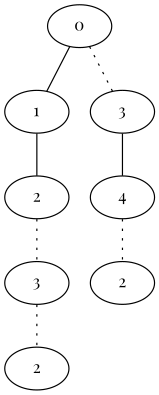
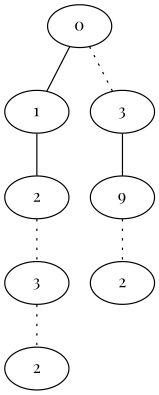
(122, 197) -> (122, 197)
